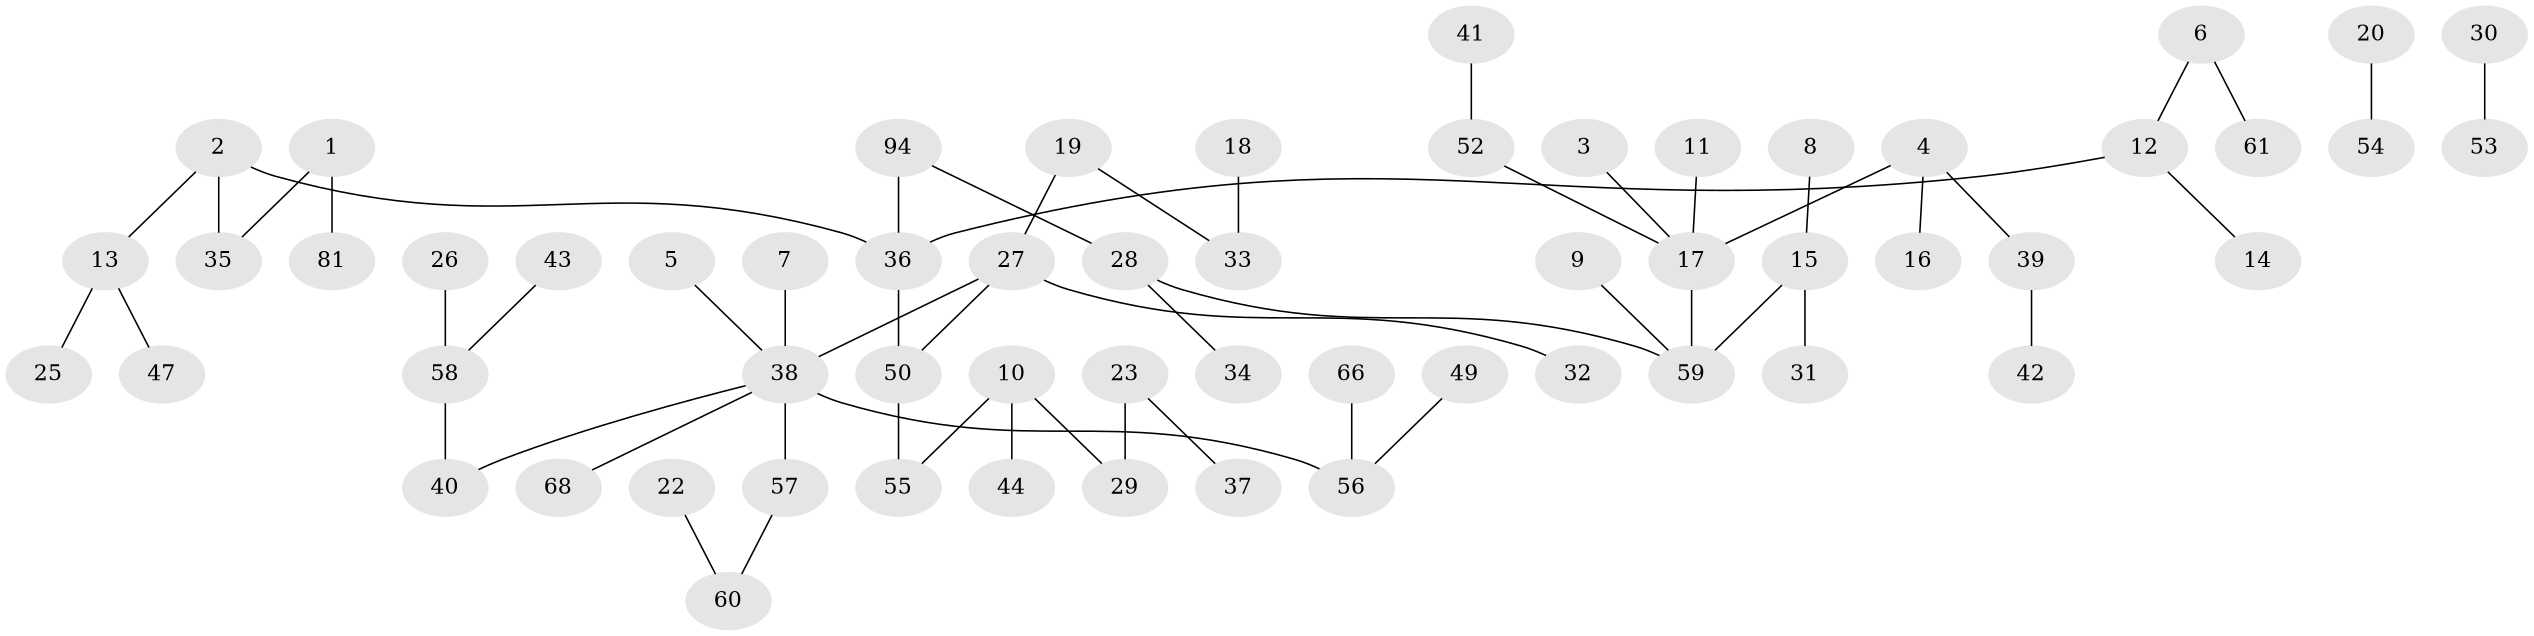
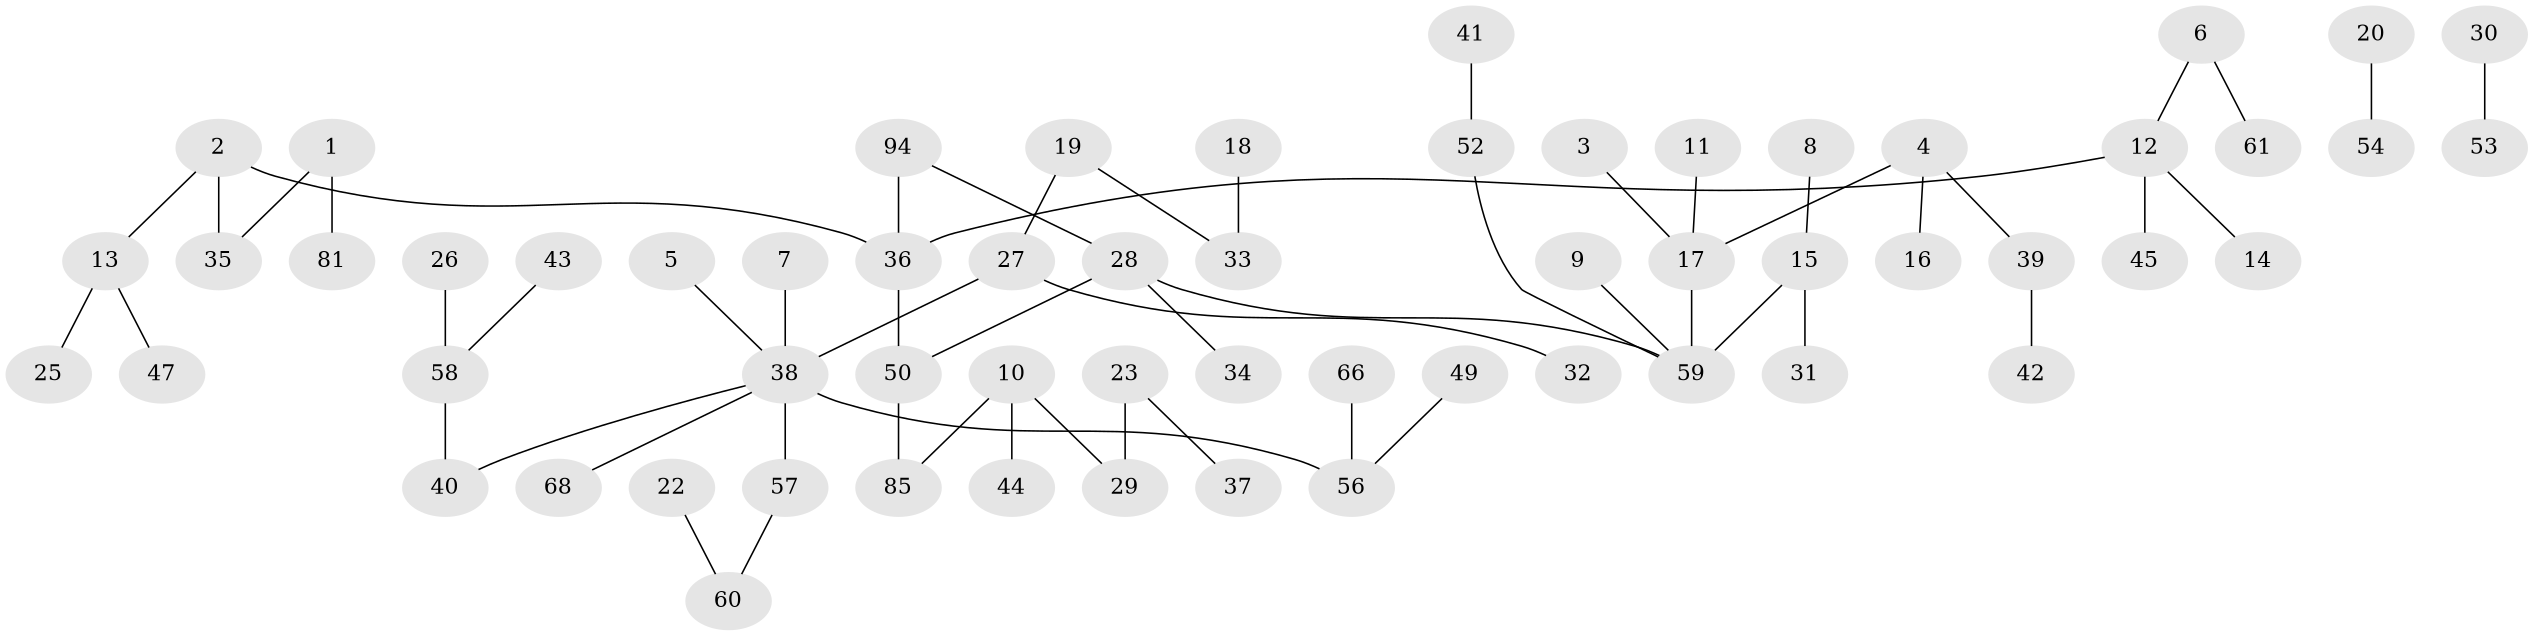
(1581, 205) -> (1534, 296)
none -> (2145, 261)
(955, 318) -> (1012, 318)
(899, 488) -> (899, 488)
